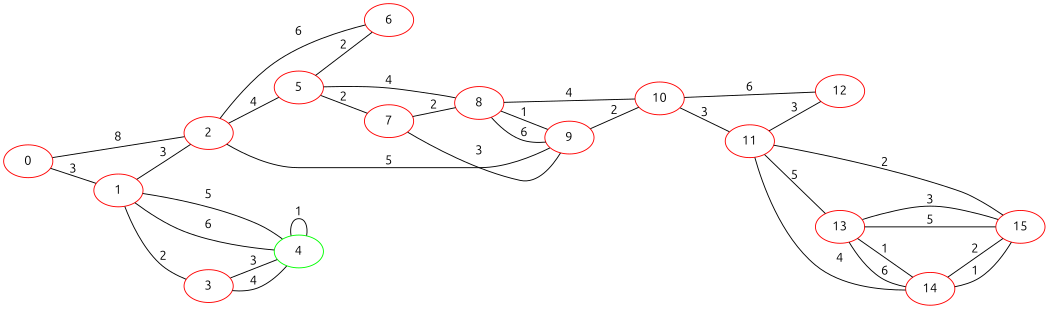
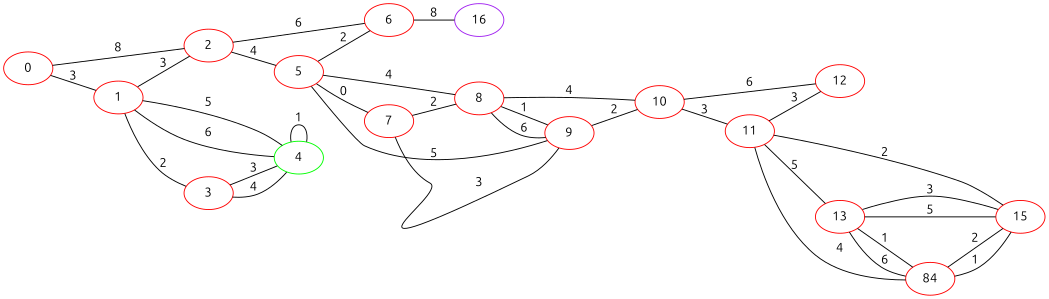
none -> (479, 20)
(344, 97) -> (344, 92)
(388, 168) -> (416, 159)
(930, 289) -> (930, 279)
